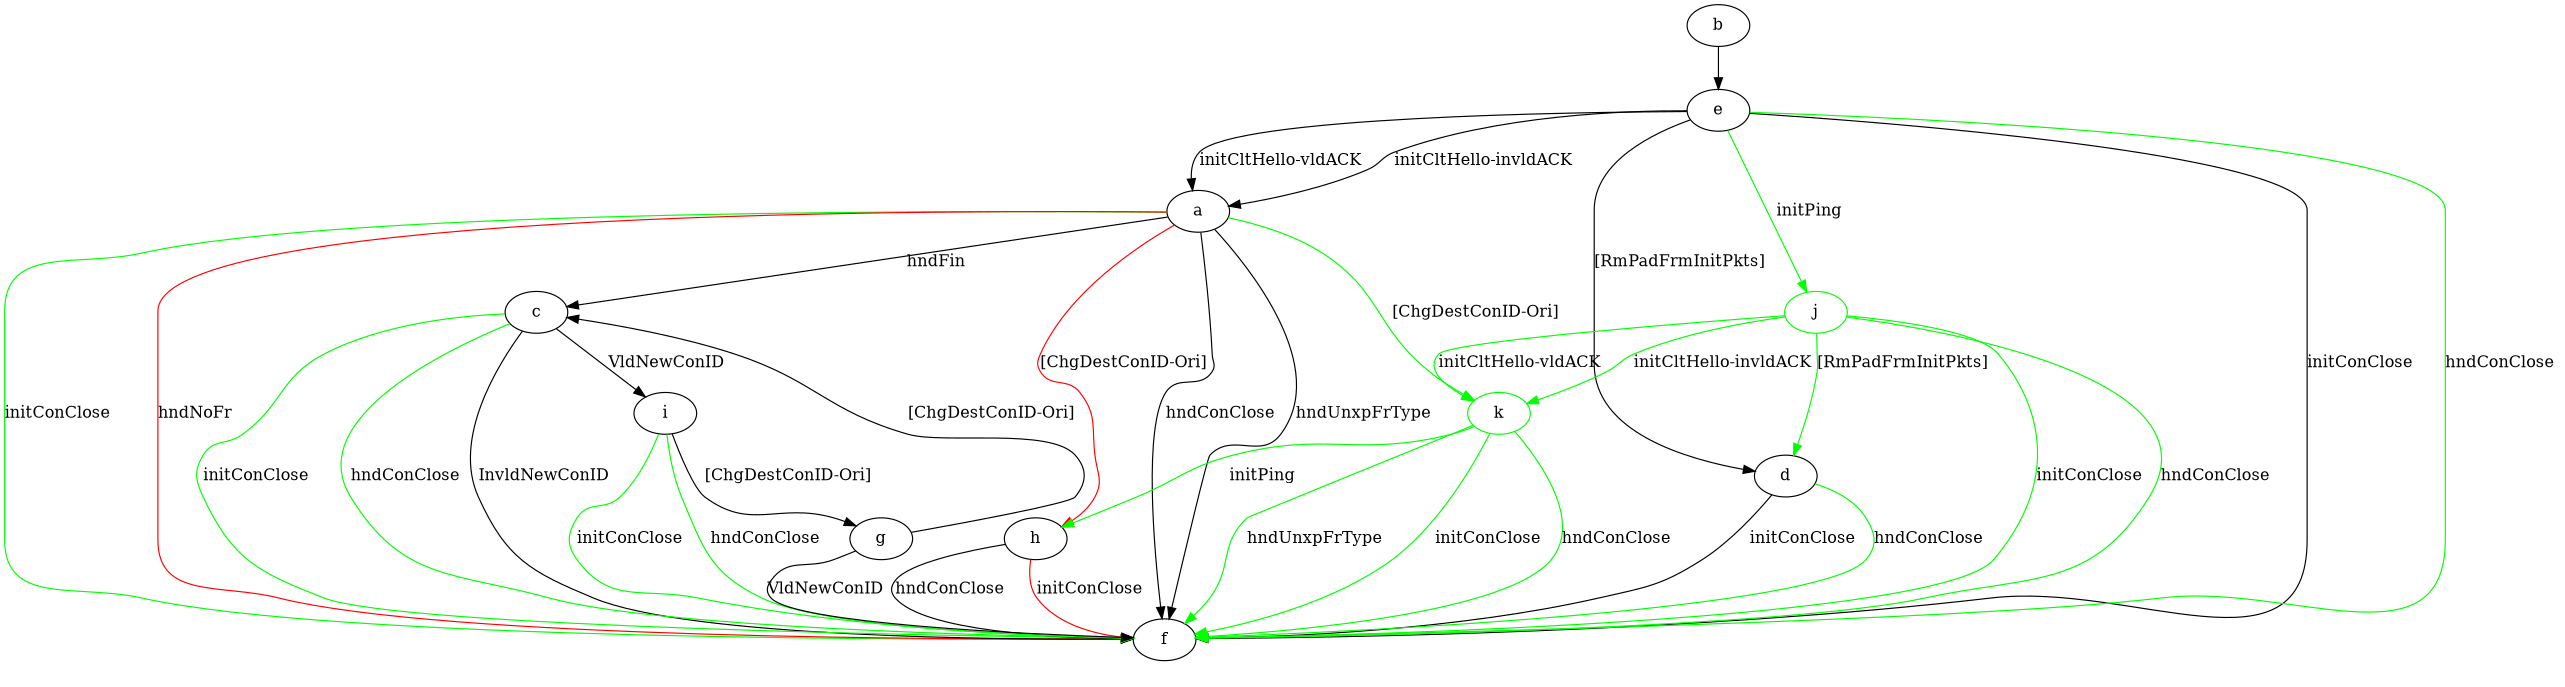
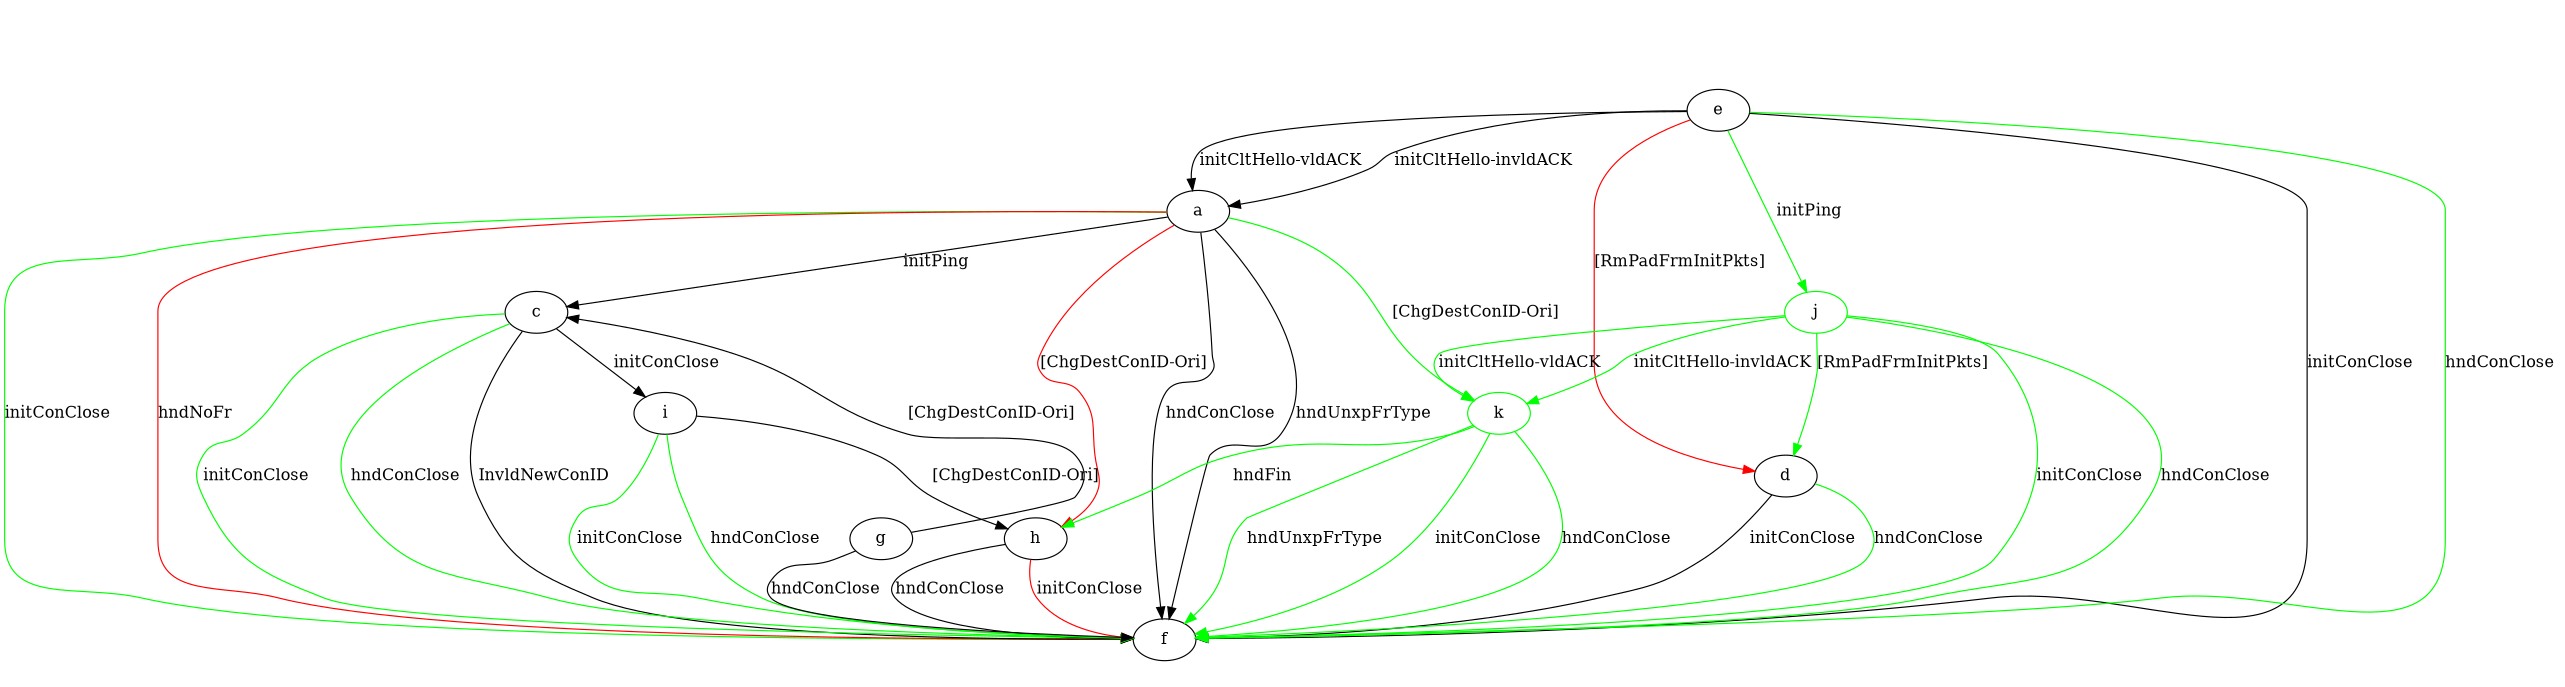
(1718, 26) -> none
(939, 262) -> (939, 262)
(1594, 316) -> (1594, 316)
(669, 363) -> (669, 363)
(1265, 476) -> (1265, 476)
(738, 513) -> (856, 447)
(828, 589) -> (828, 589)
